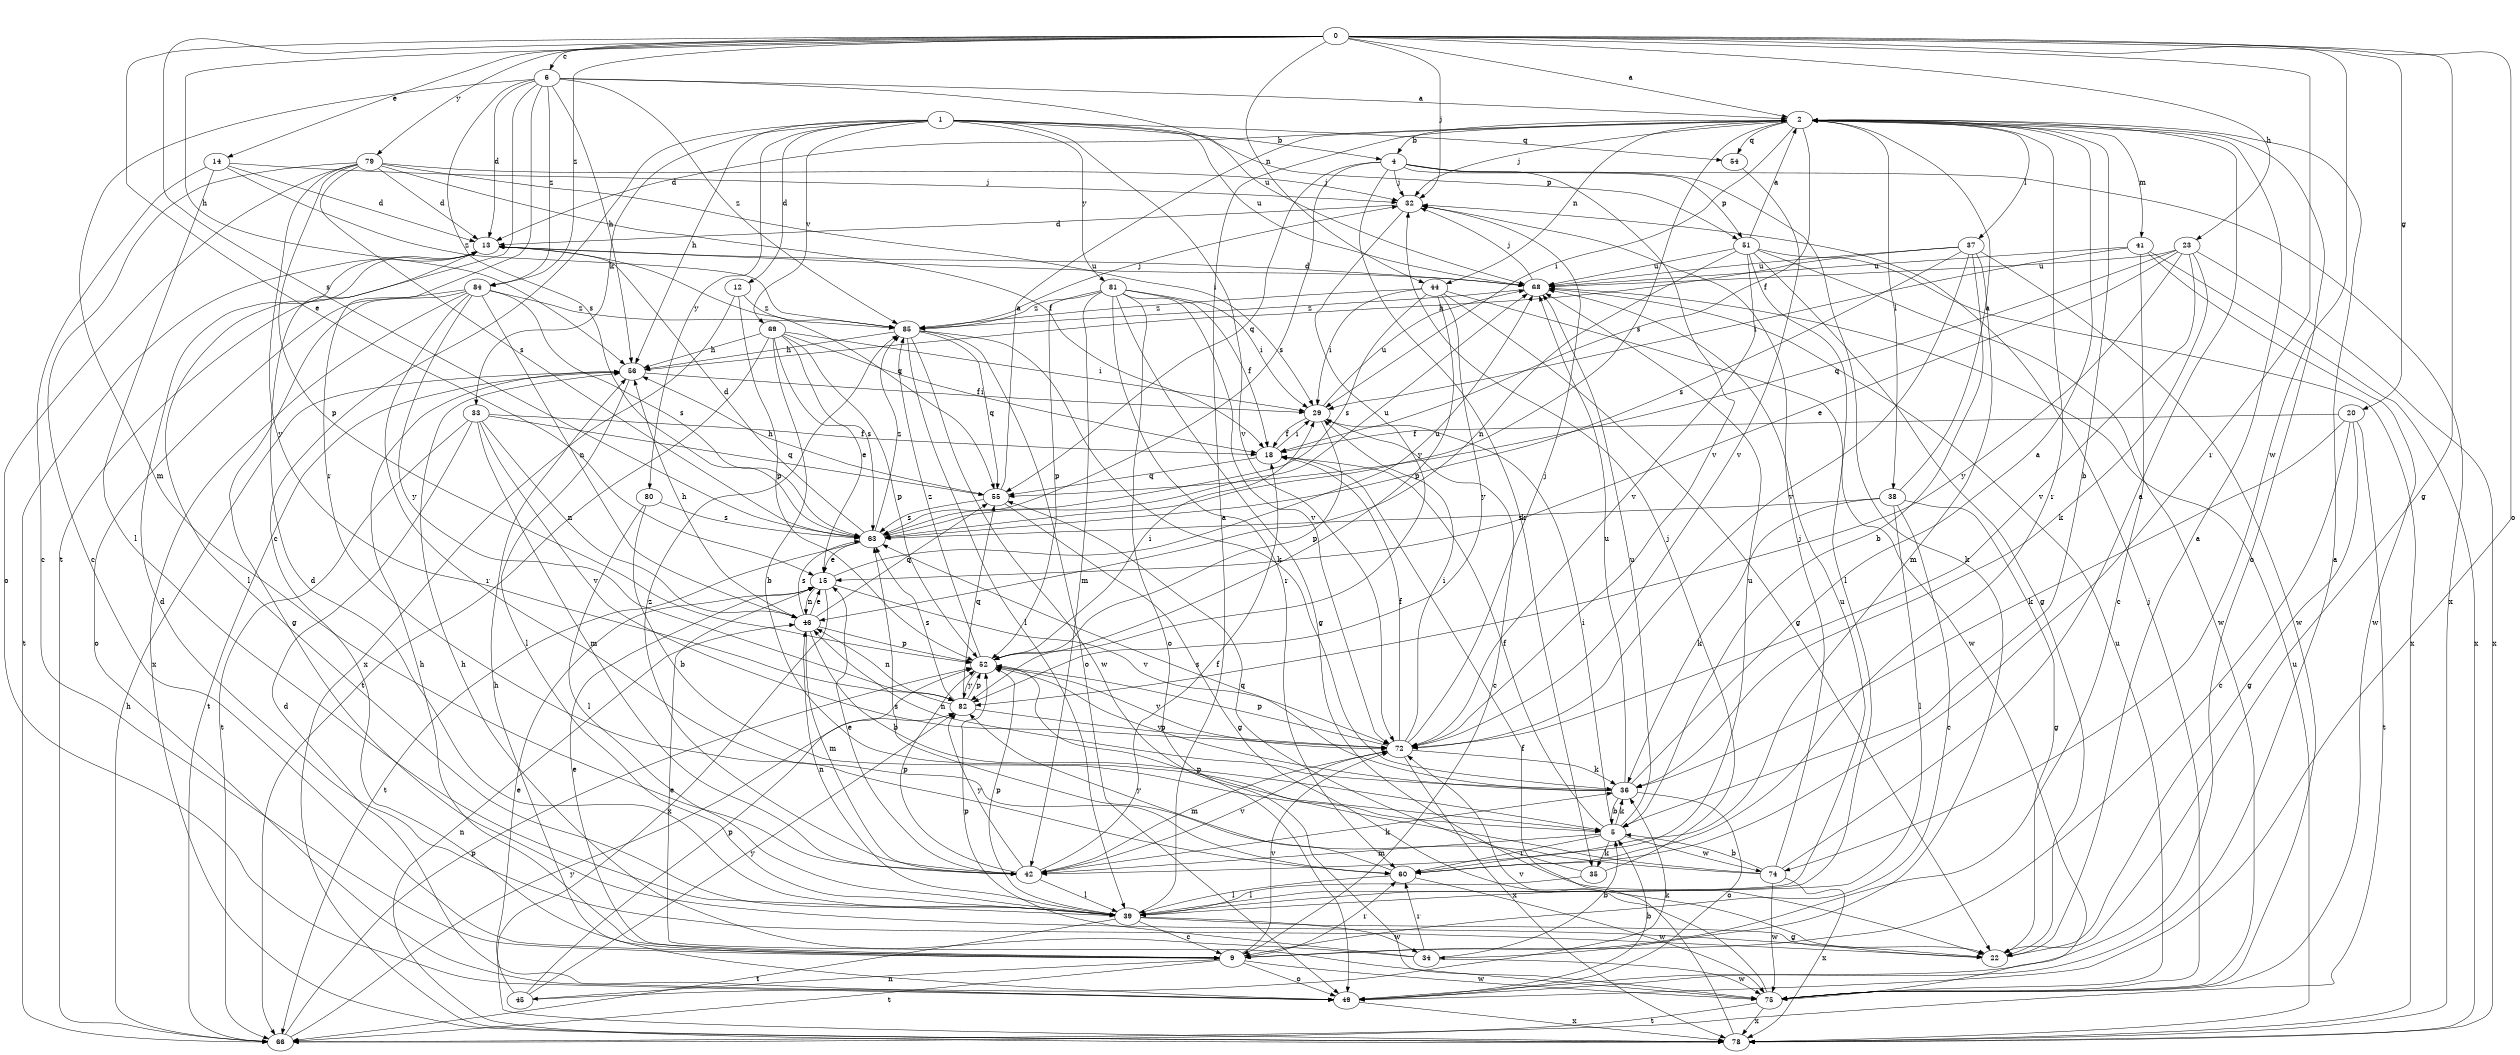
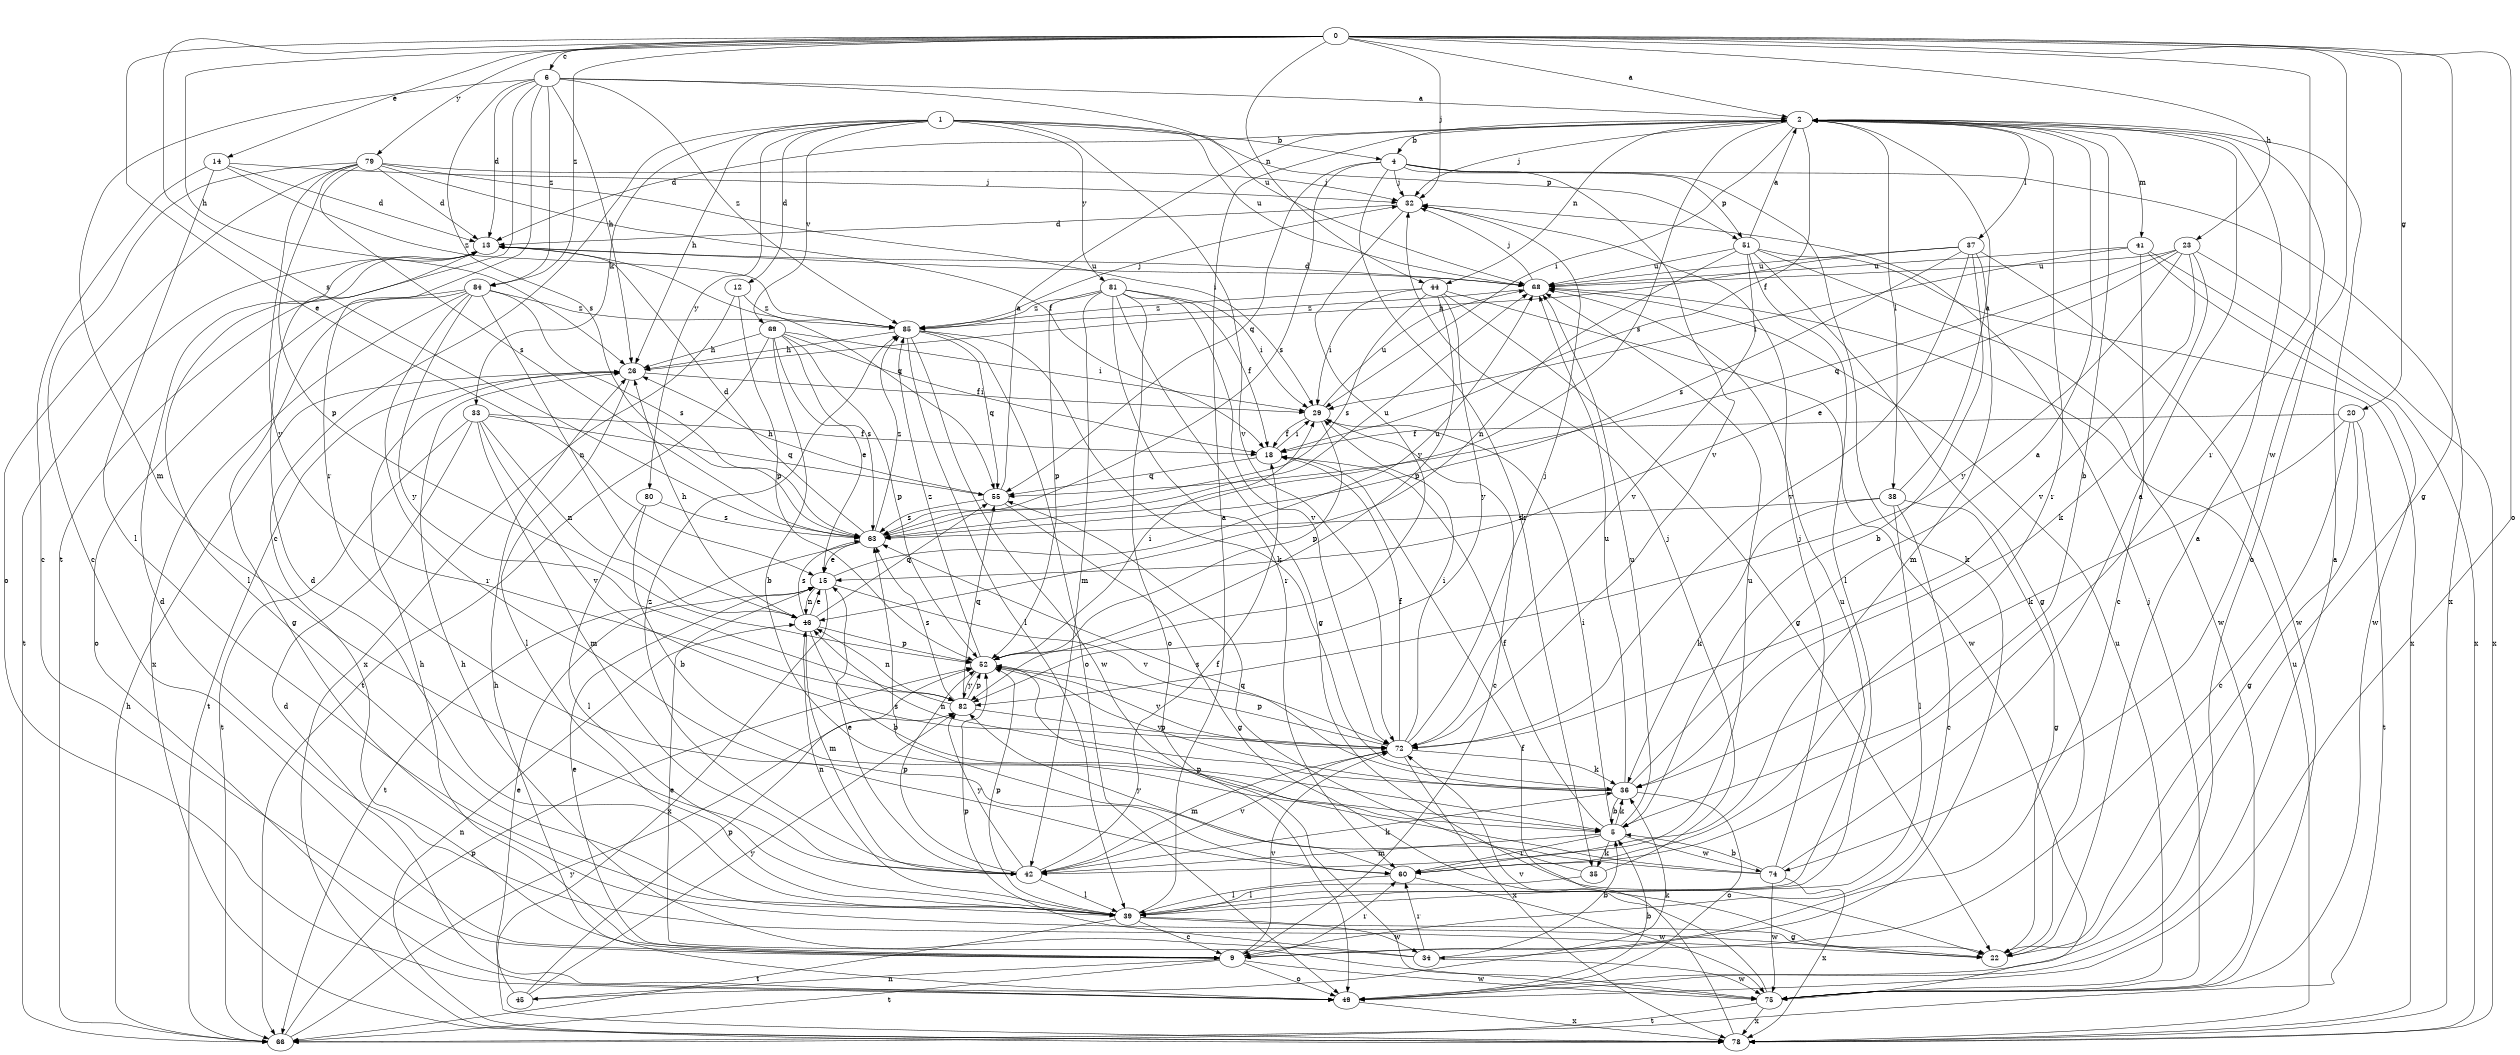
(1735, 162) -> none
(632, 372) -> (632, 372)
